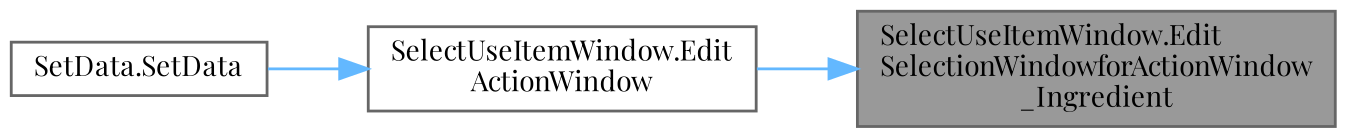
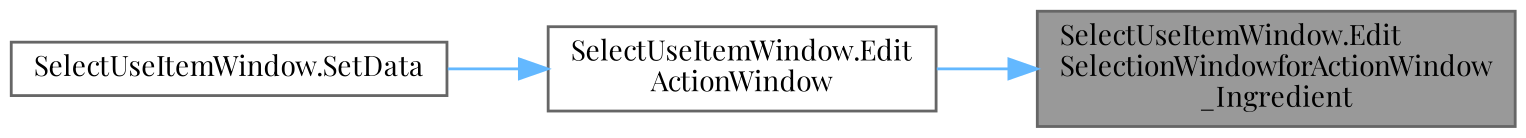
(139, 69) -> (229, 69)
